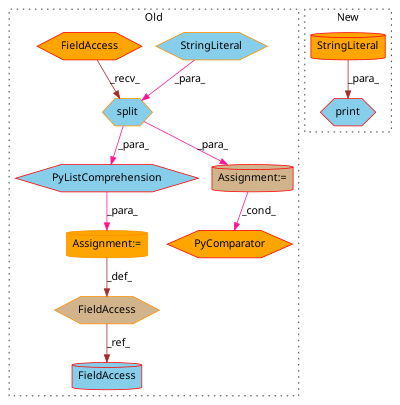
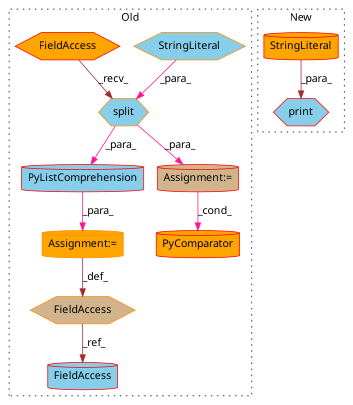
(107, 178) -> (83, 178)
(230, 244) -> (198, 244)
